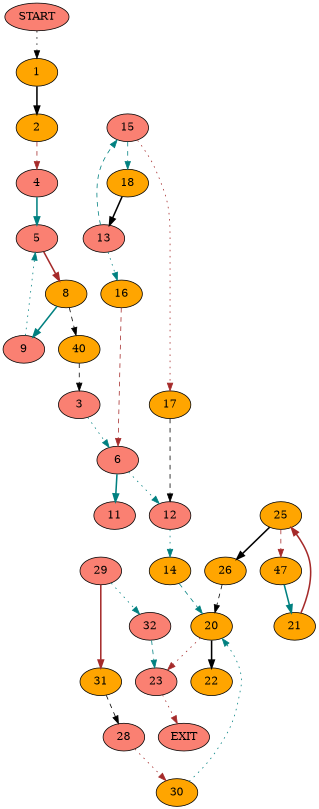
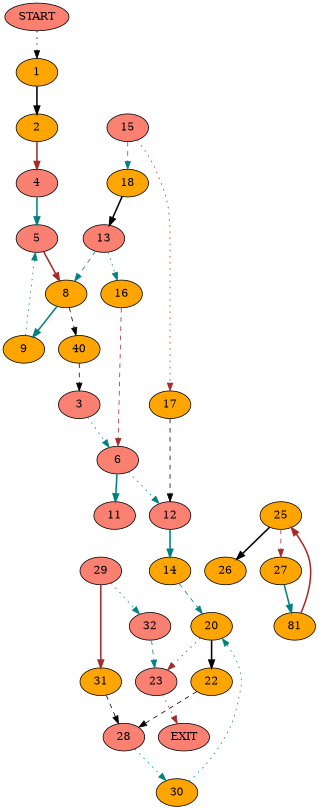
(37, 152) -> (37, 152)
(97, 184) -> (87, 263)
(24, 349) -> (24, 349)
(170, 539) -> (170, 539)
(281, 571) -> (281, 571)
(219, 595) -> none
(295, 626) -> (295, 626)
none -> (174, 706)
(148, 762) -> (148, 762)
